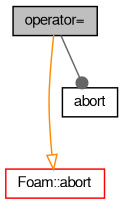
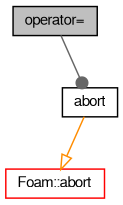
(49, 95) -> (76, 136)
